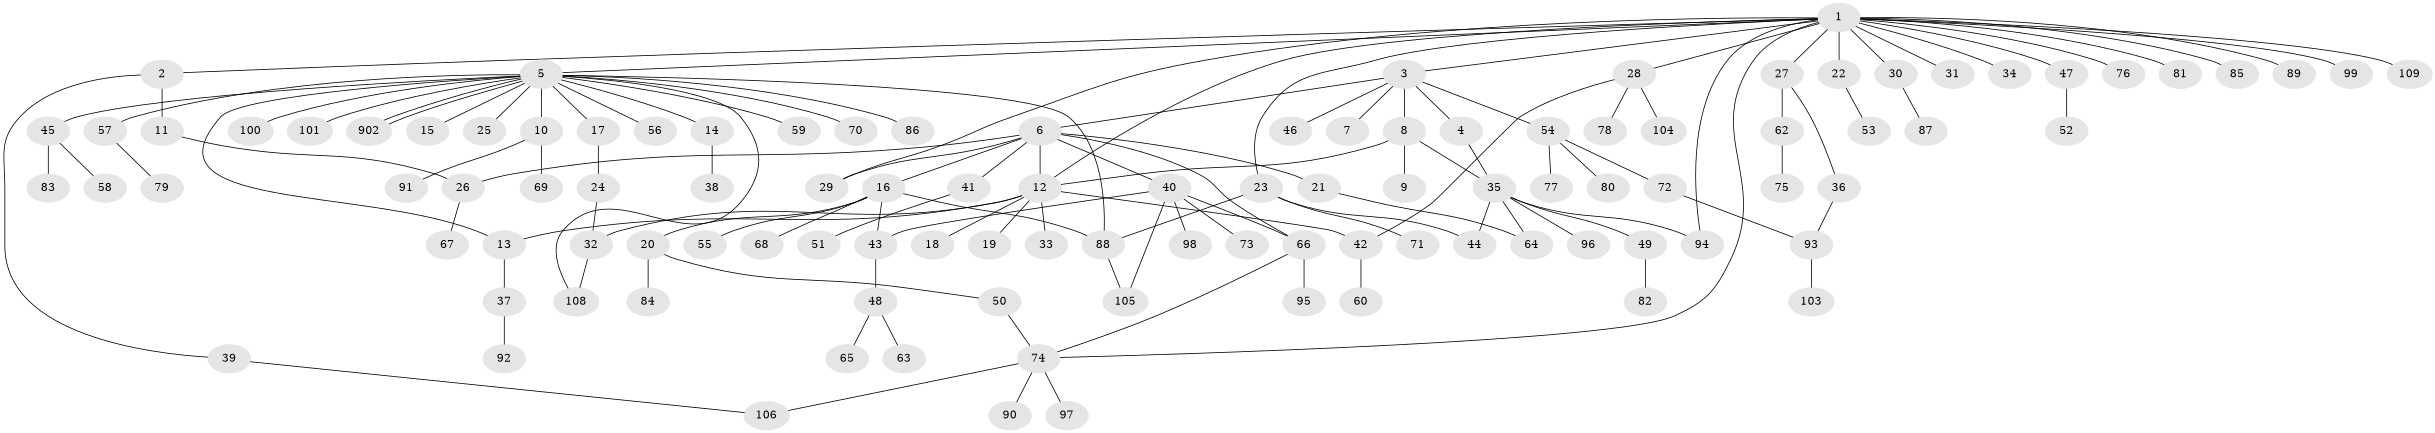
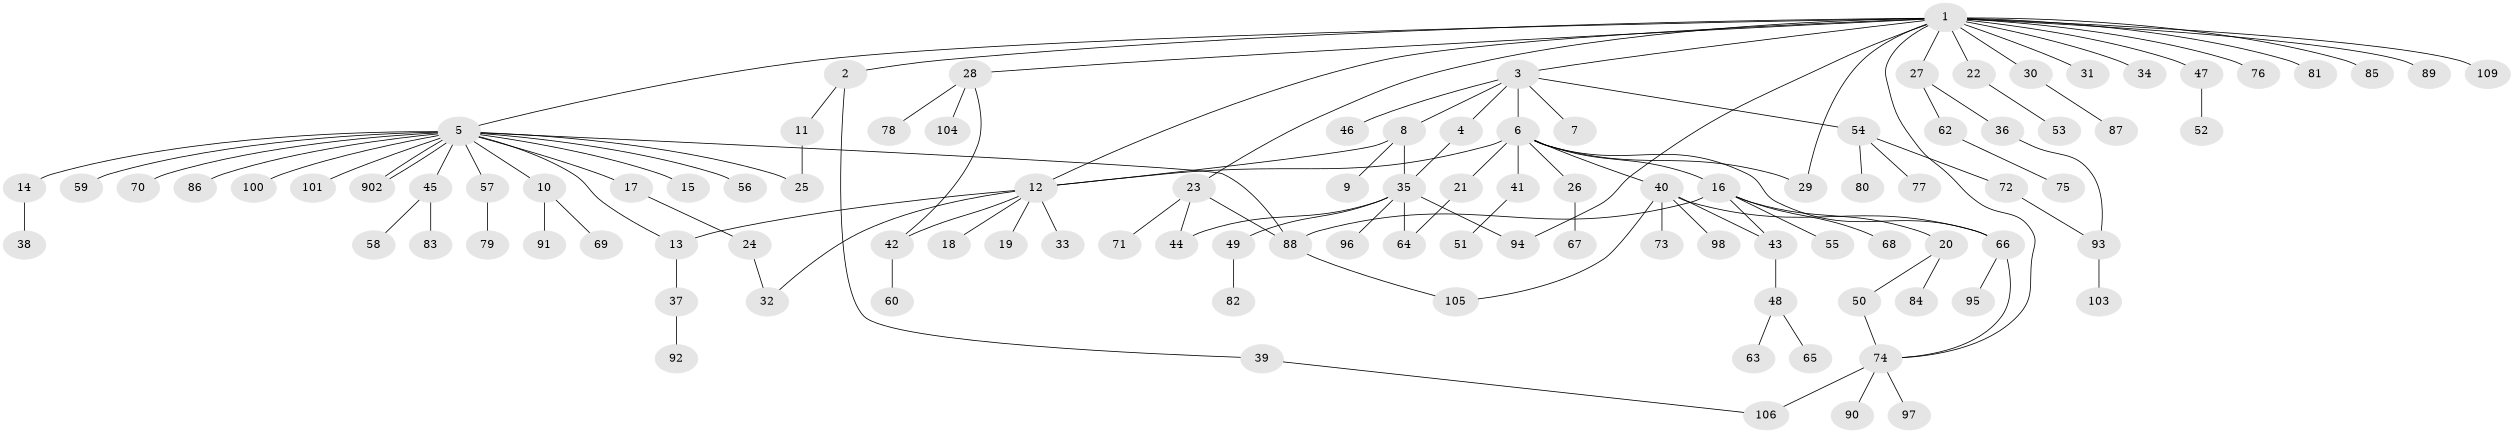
(2351, 74) -> none
(315, 155) -> (802, 160)
(576, 302) -> none
